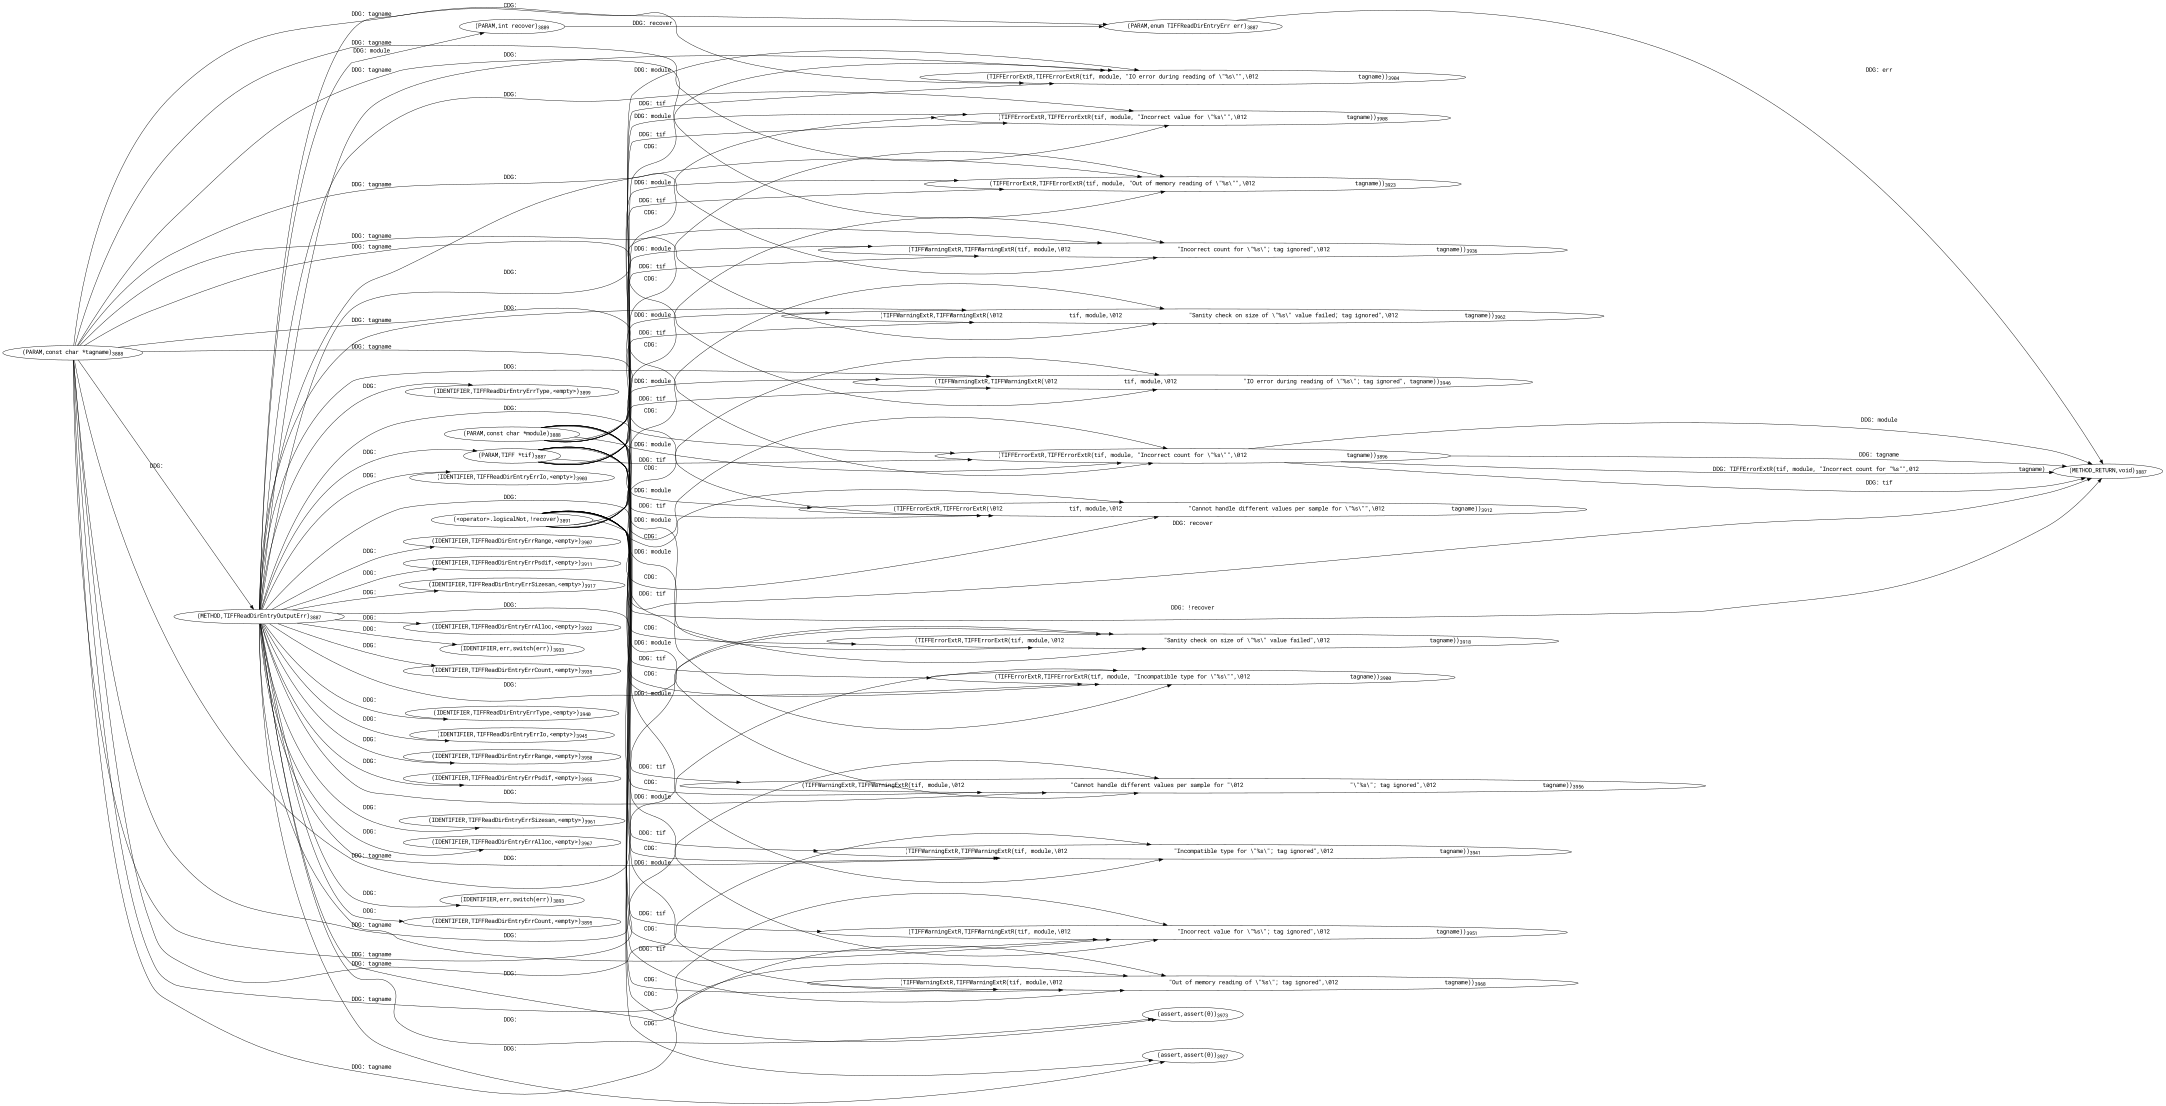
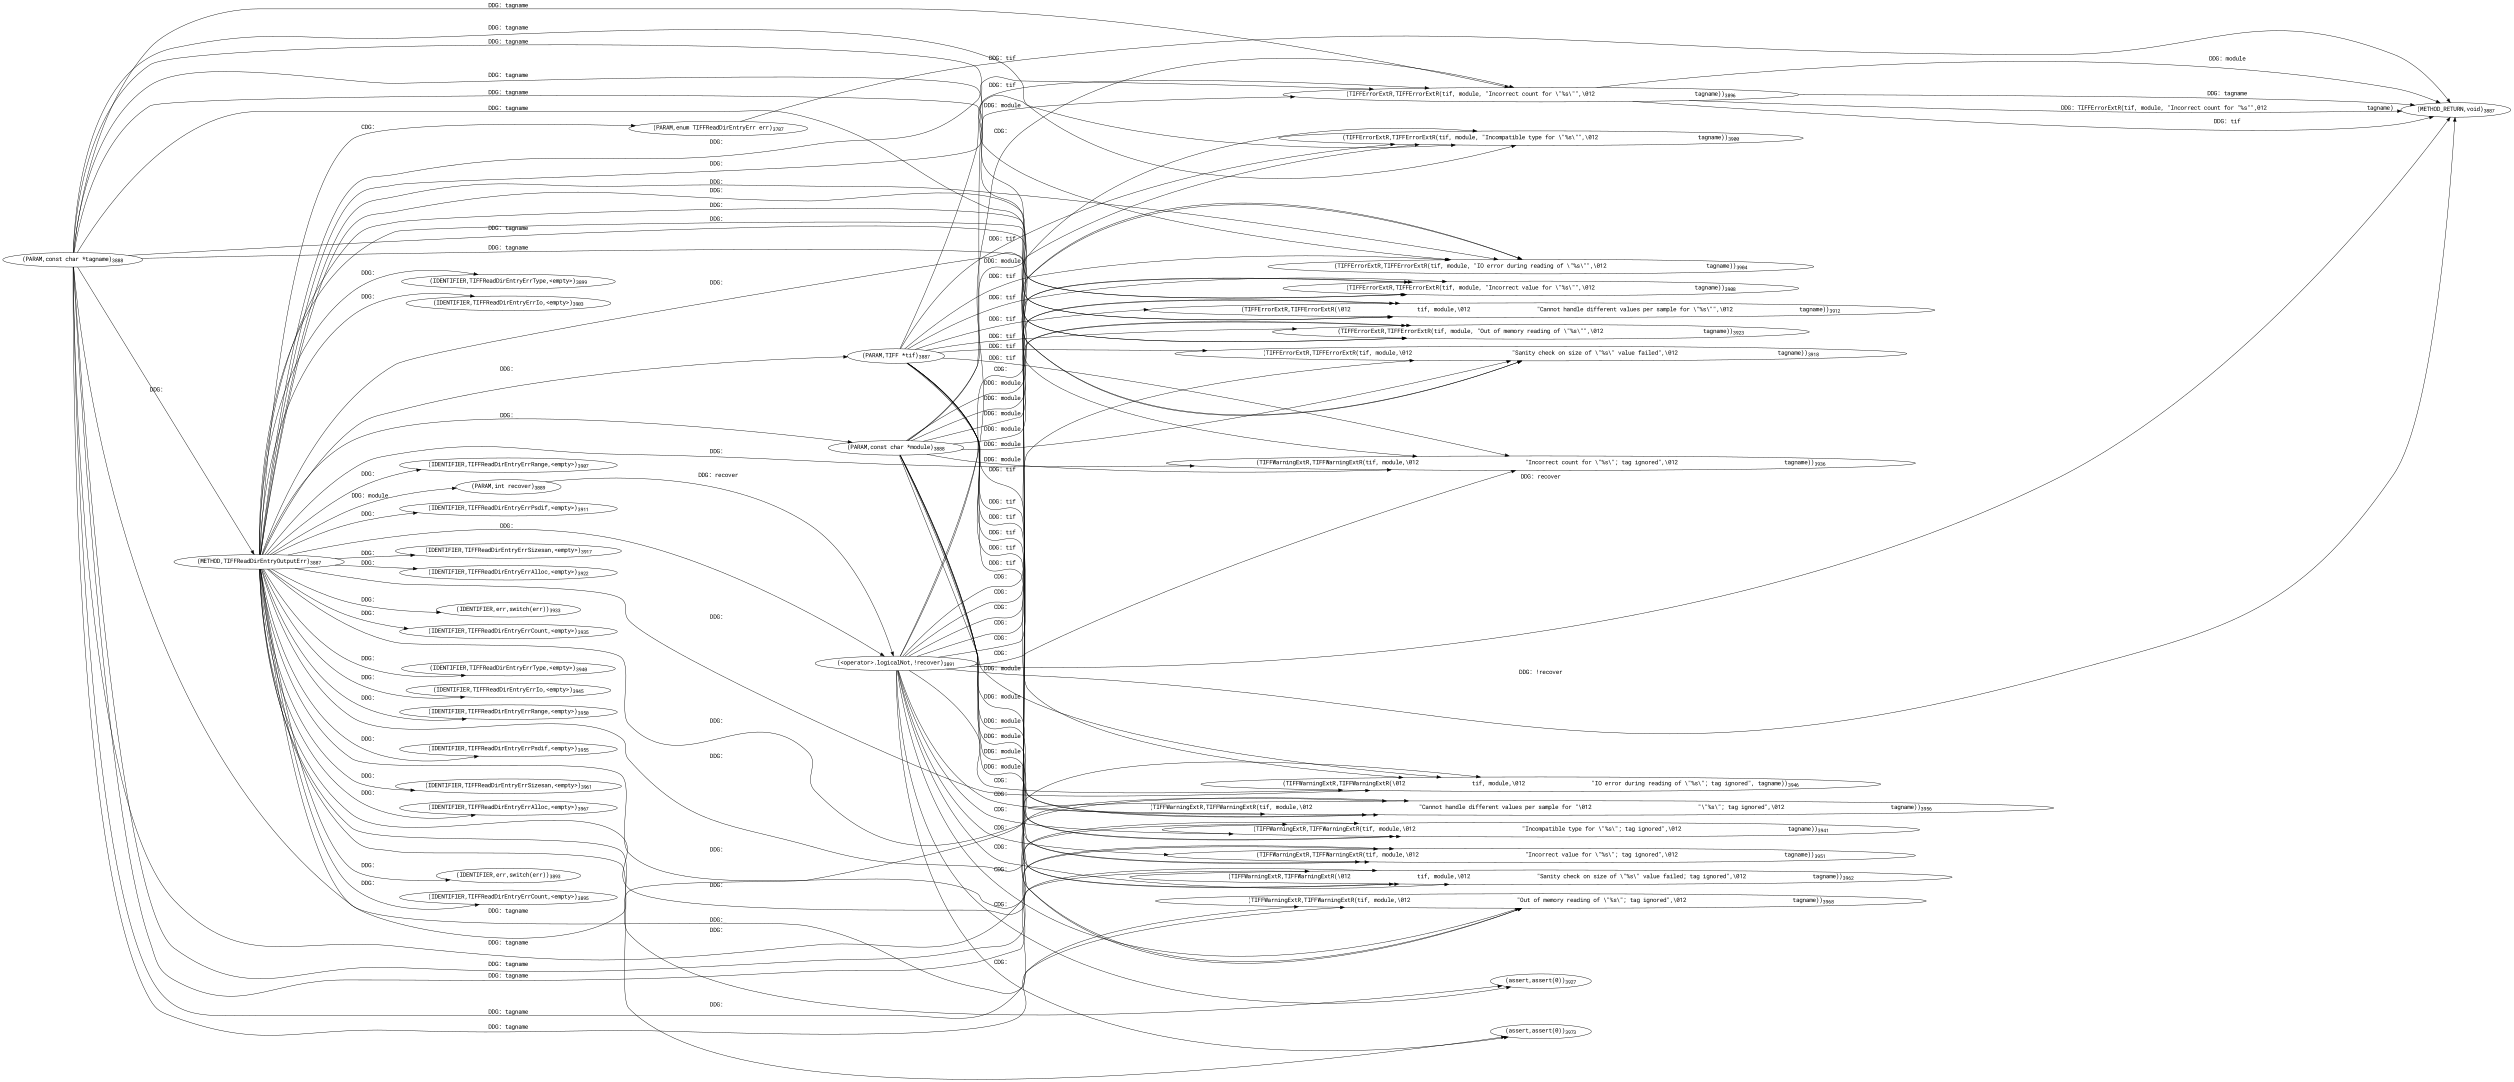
(1253, 26) -> (778, 128)
(832, 27) -> (756, 500)
(1879, 70) -> (1002, 59)
none -> (525, 419)
none -> (596, 536)
